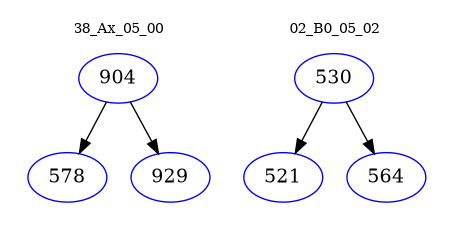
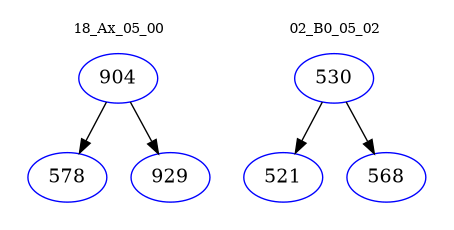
(119, 30) -> (119, 30)
(386, 177) -> (386, 177)
